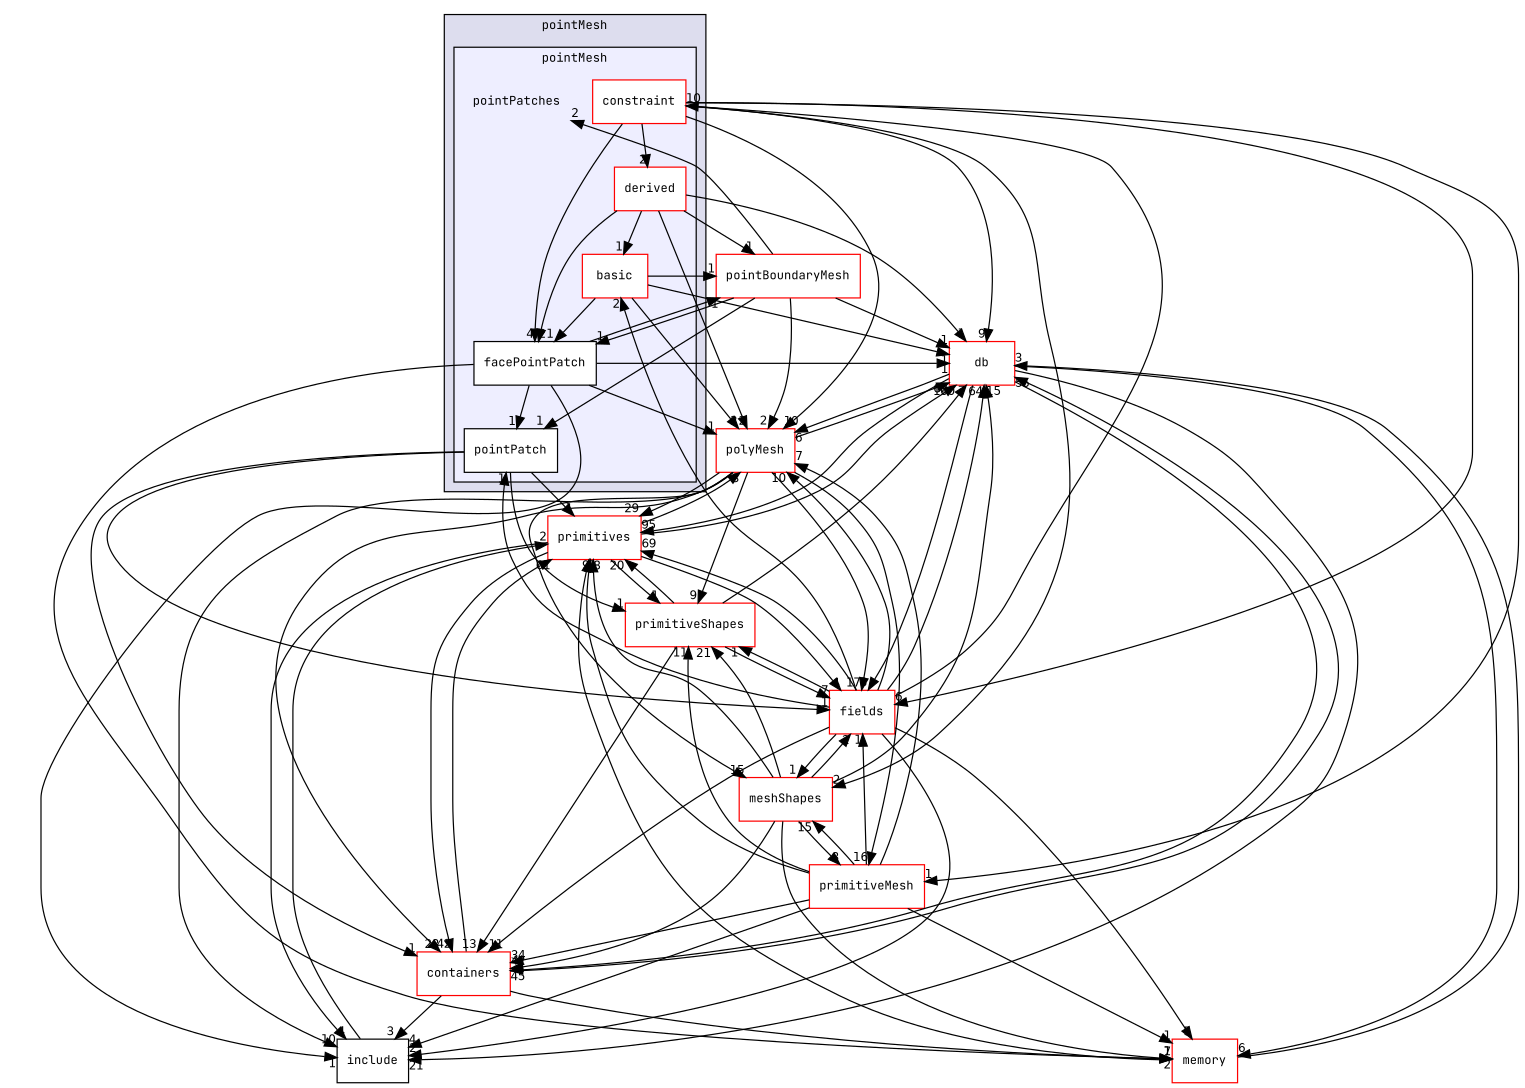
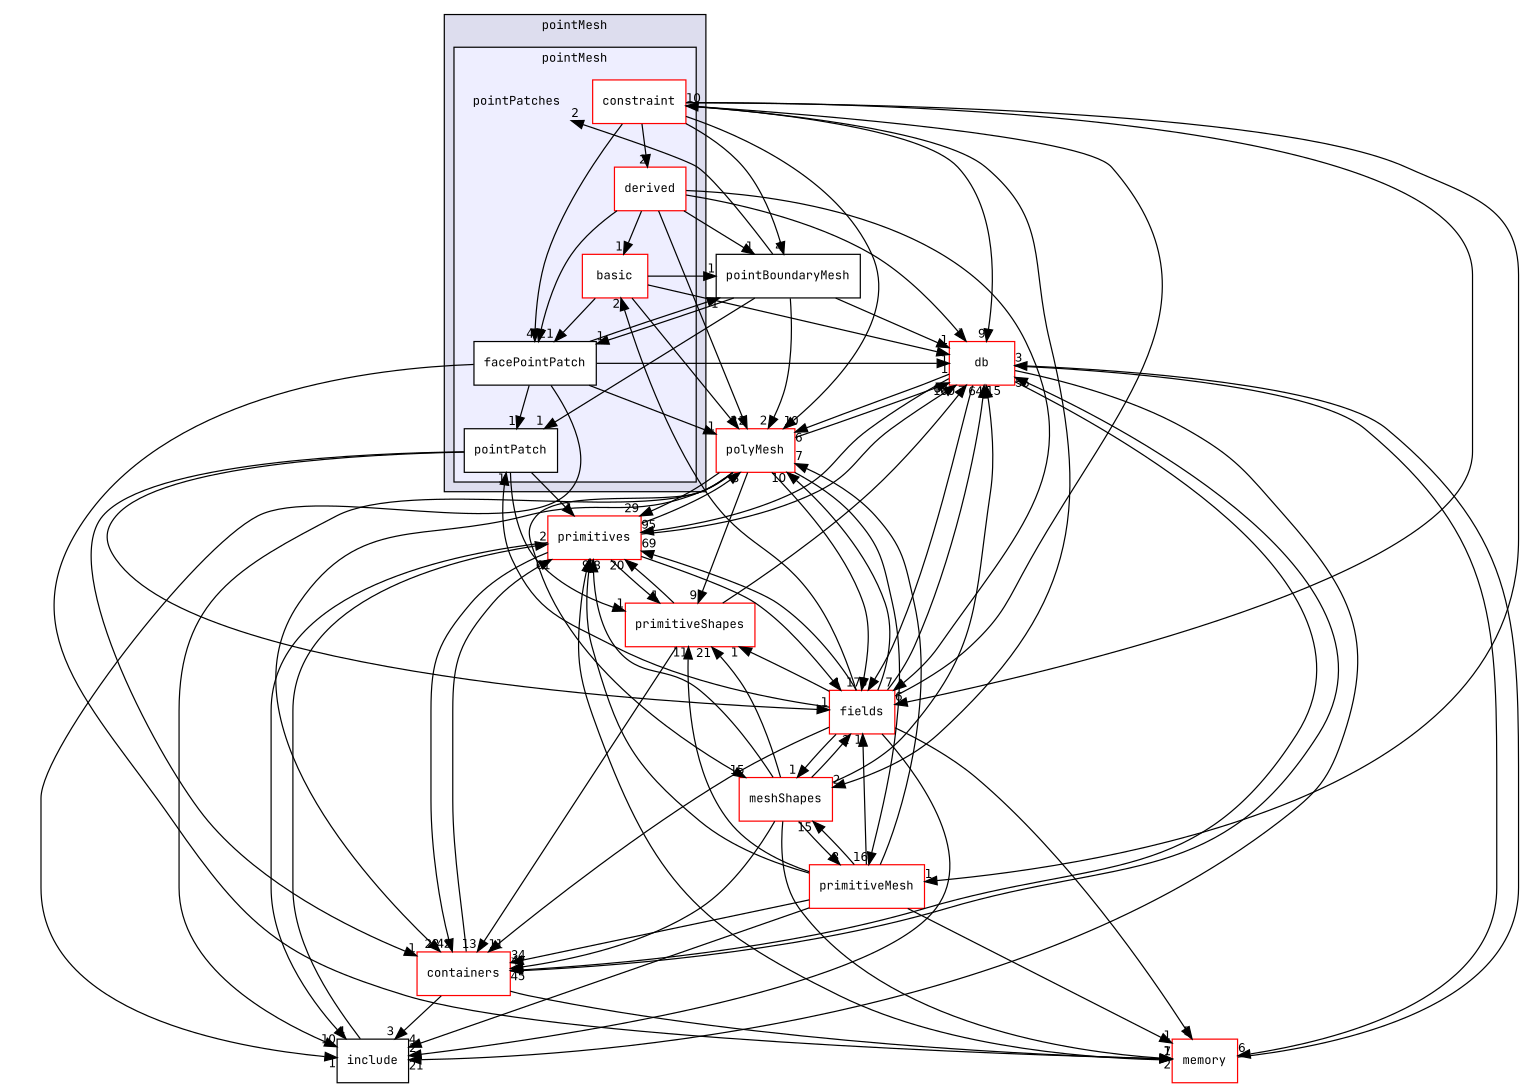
none -> (747, 172)
(788, 276) -> (788, 276)
(771, 670) -> (1026, 342)
